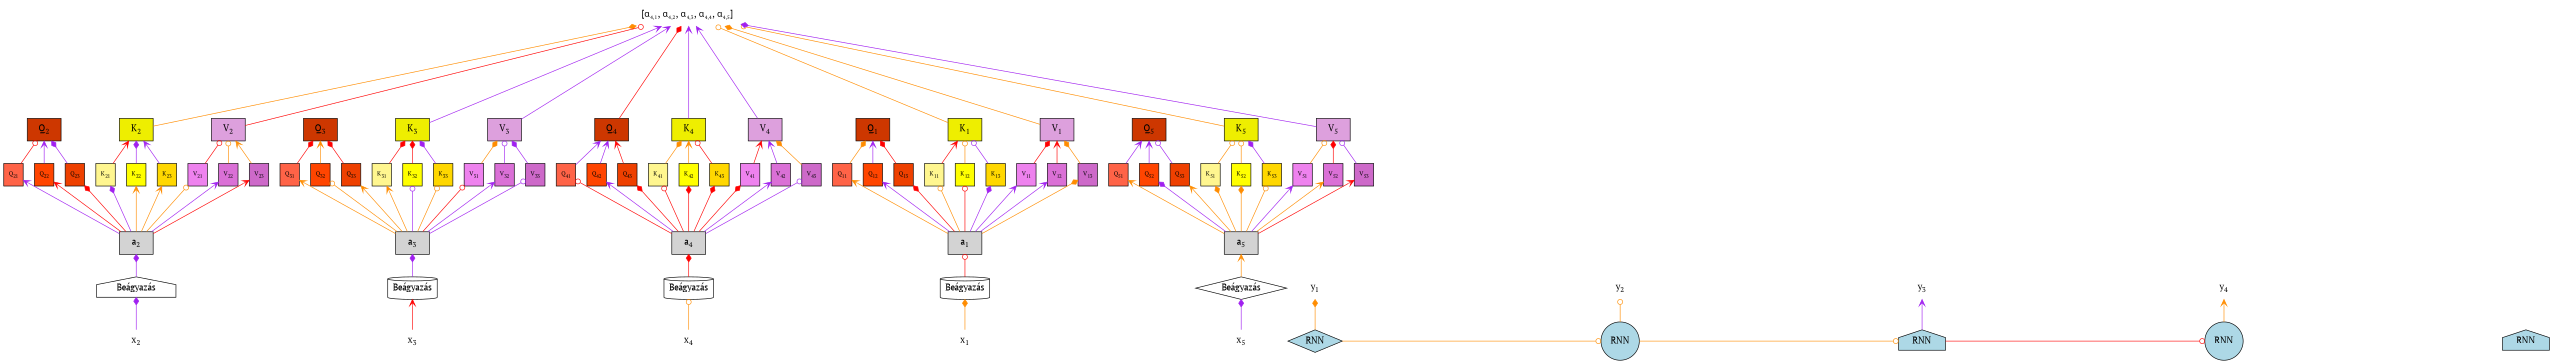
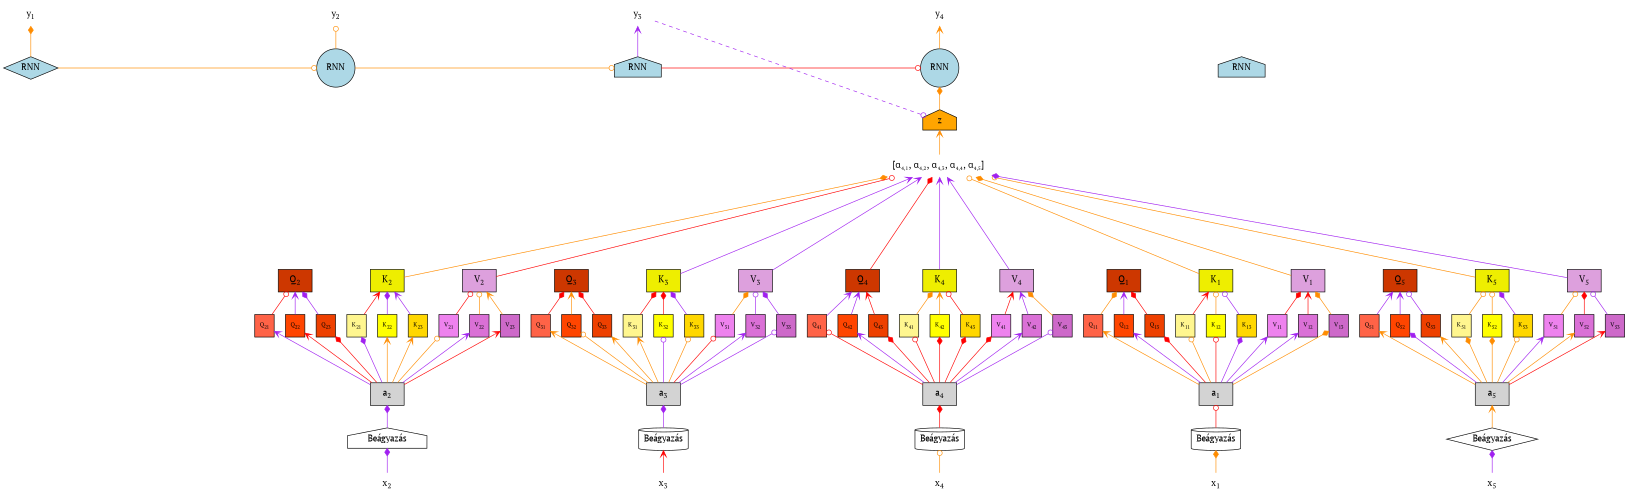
none -> (940, 121)
